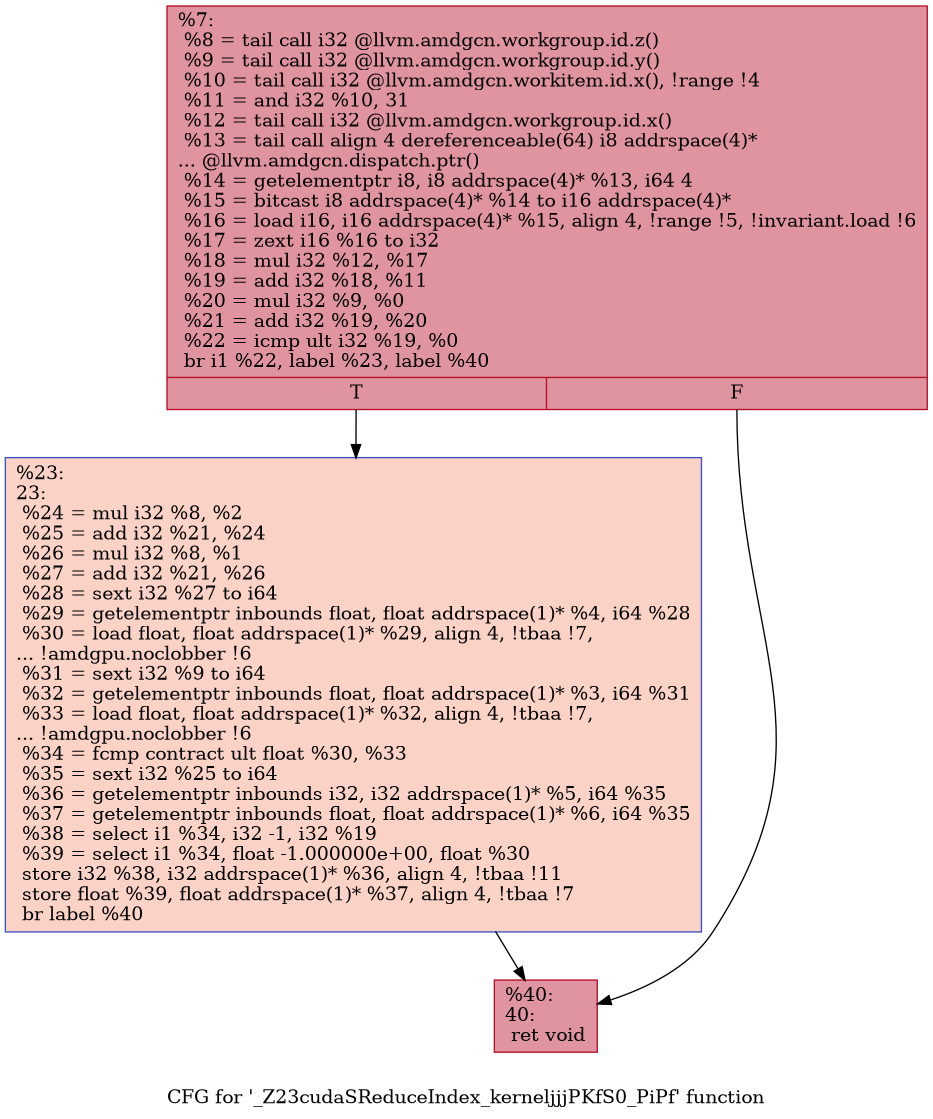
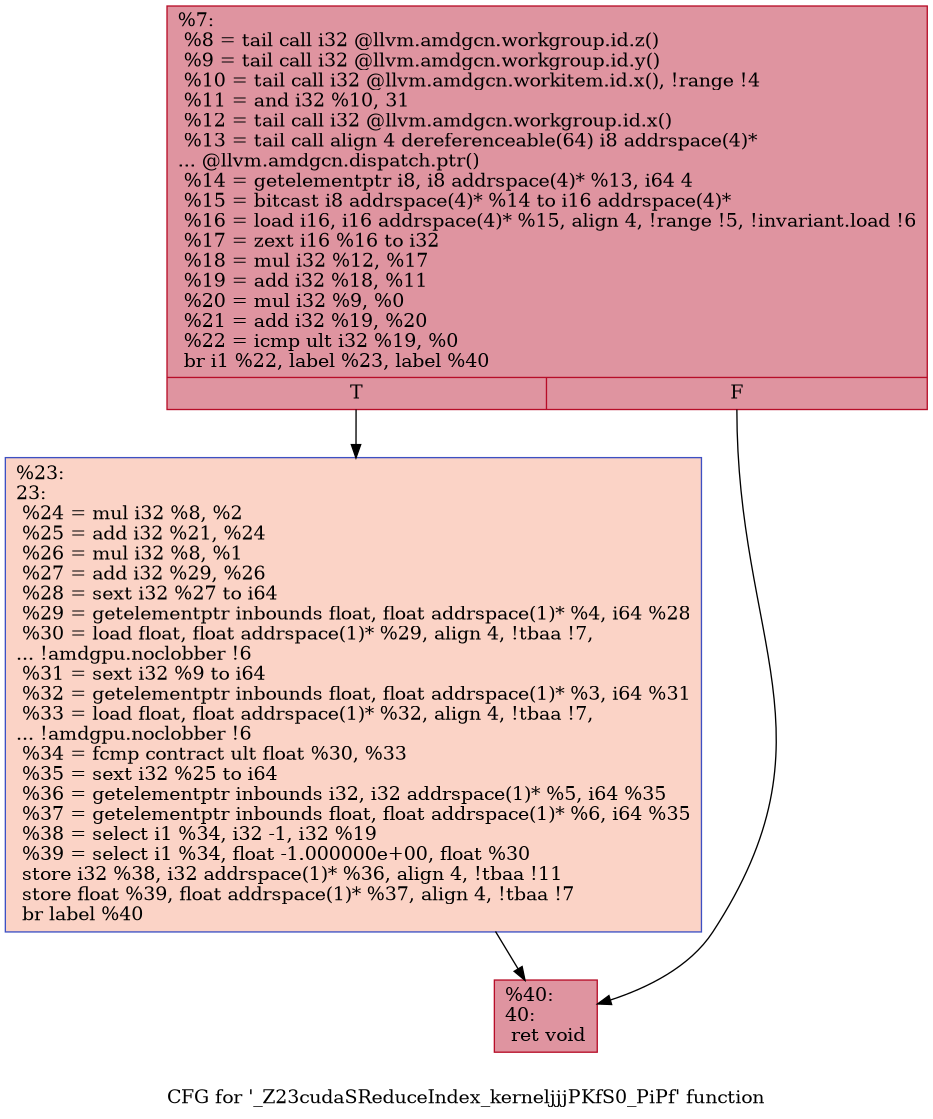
(141, 574) -> (141, 574)
